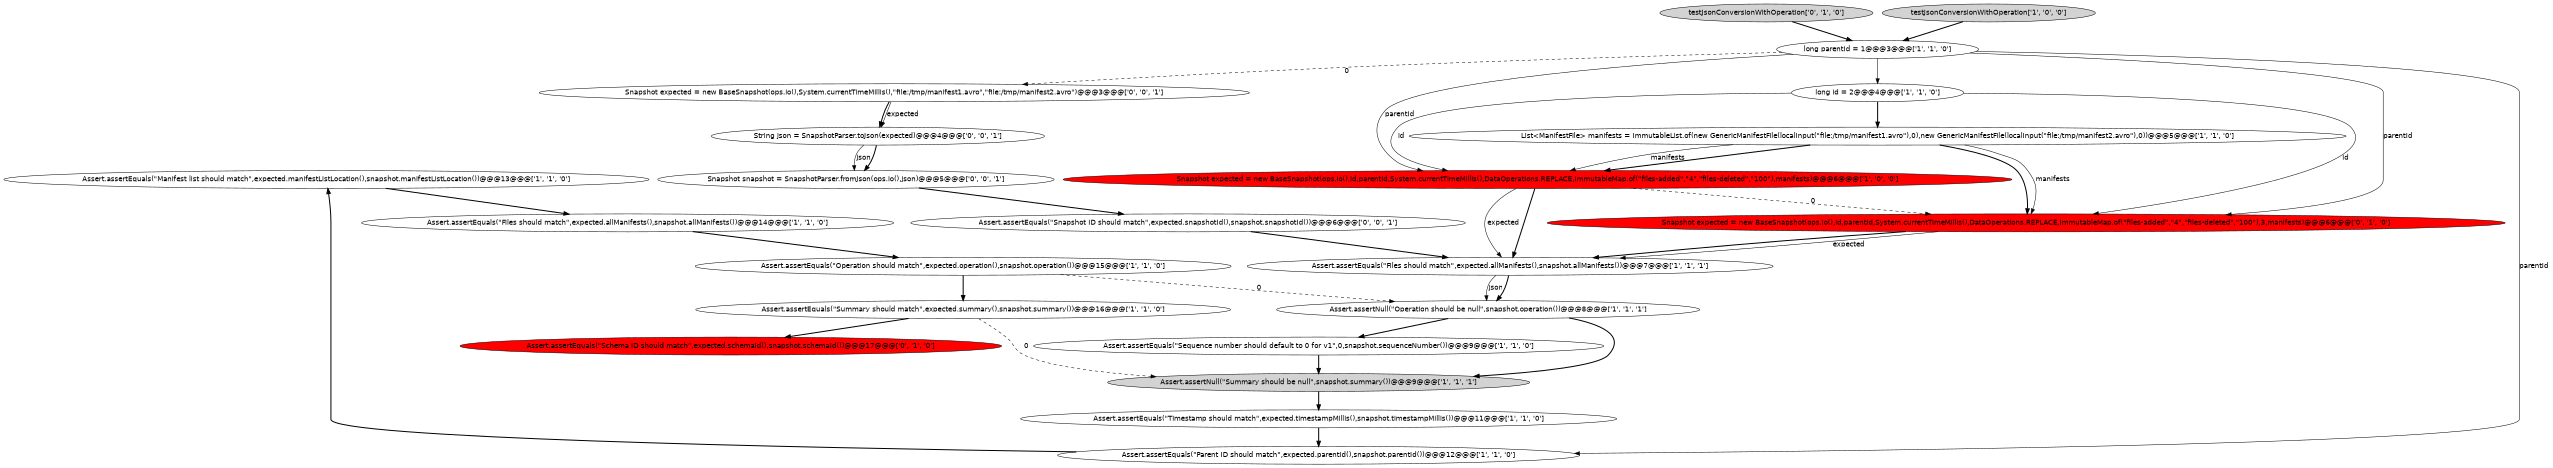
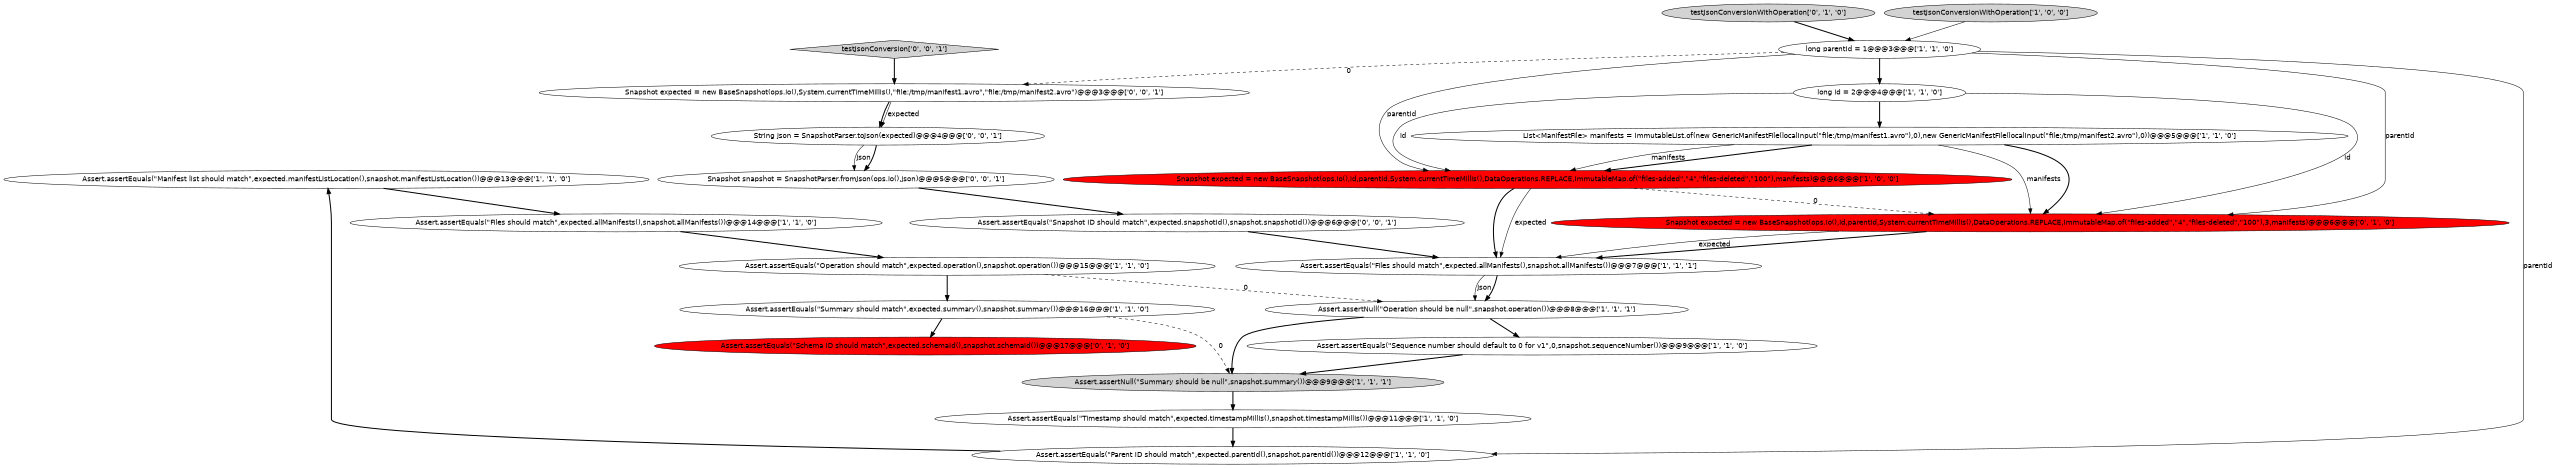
(1936, 30) -> (1938, 30)
none -> (894, 49)
(1878, 69) -> (1880, 69)
